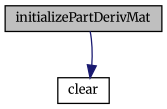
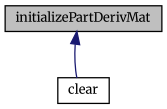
(92, 48) -> (75, 61)
